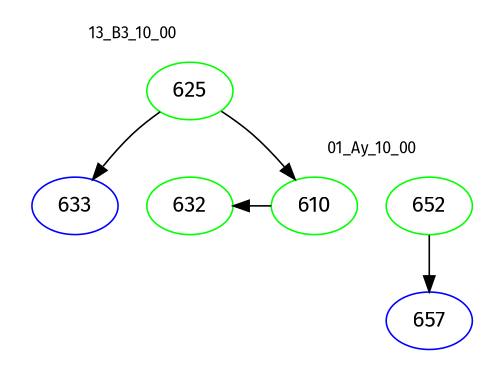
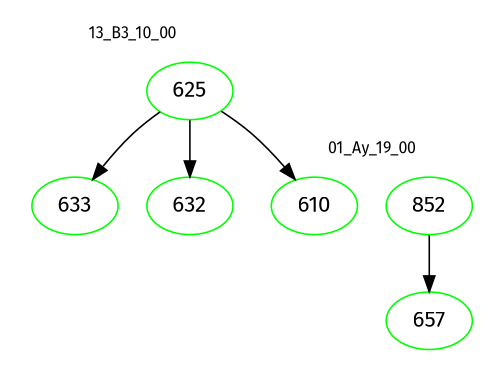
(372, 149) -> (372, 149)
(75, 206) -> (75, 206)
(260, 206) -> (190, 141)
(429, 206) -> (429, 206)
(429, 321) -> (429, 321)
